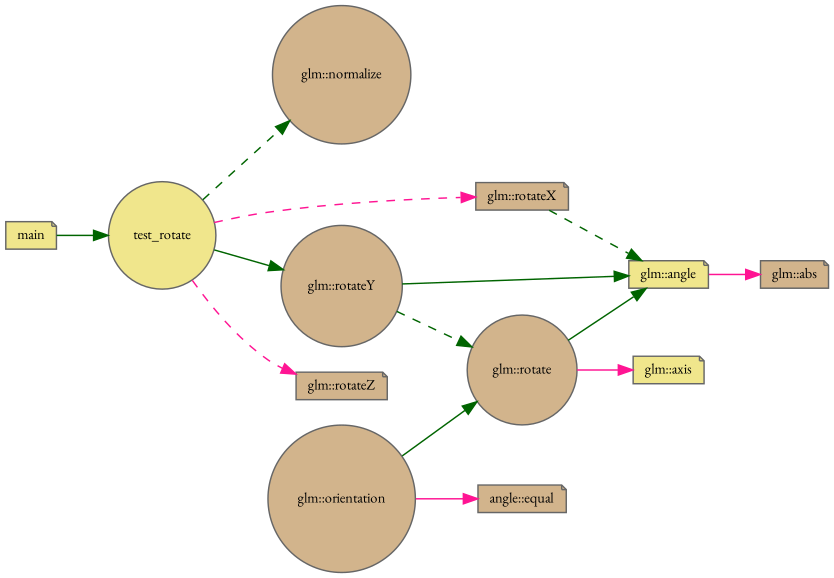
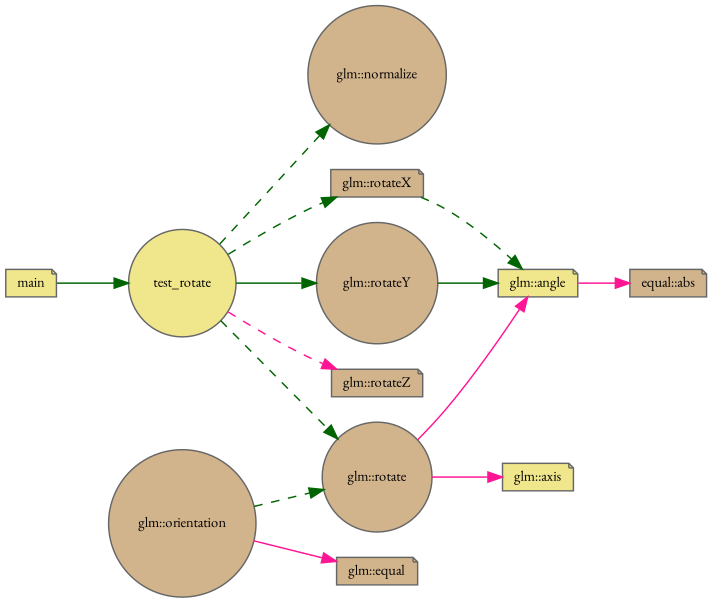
(337, 205) -> (275, 227)
(795, 274) -> (668, 283)
(601, 319) -> (472, 377)
(428, 326) -> (274, 374)
(434, 433) -> (282, 500)
(522, 499) -> (377, 571)
